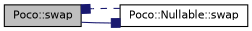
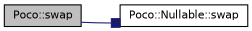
(106, 8) -> none
